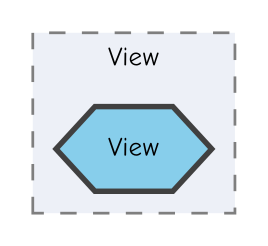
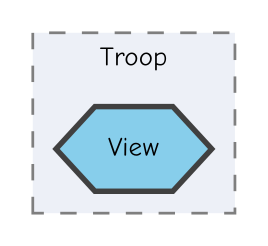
(134, 59) -> (134, 59)
